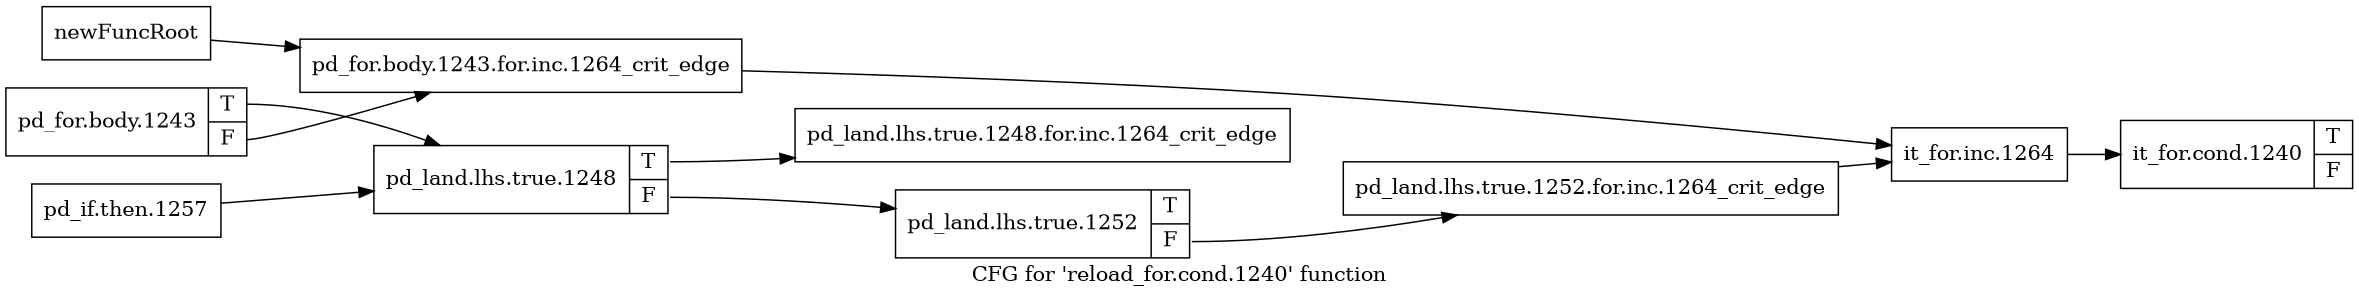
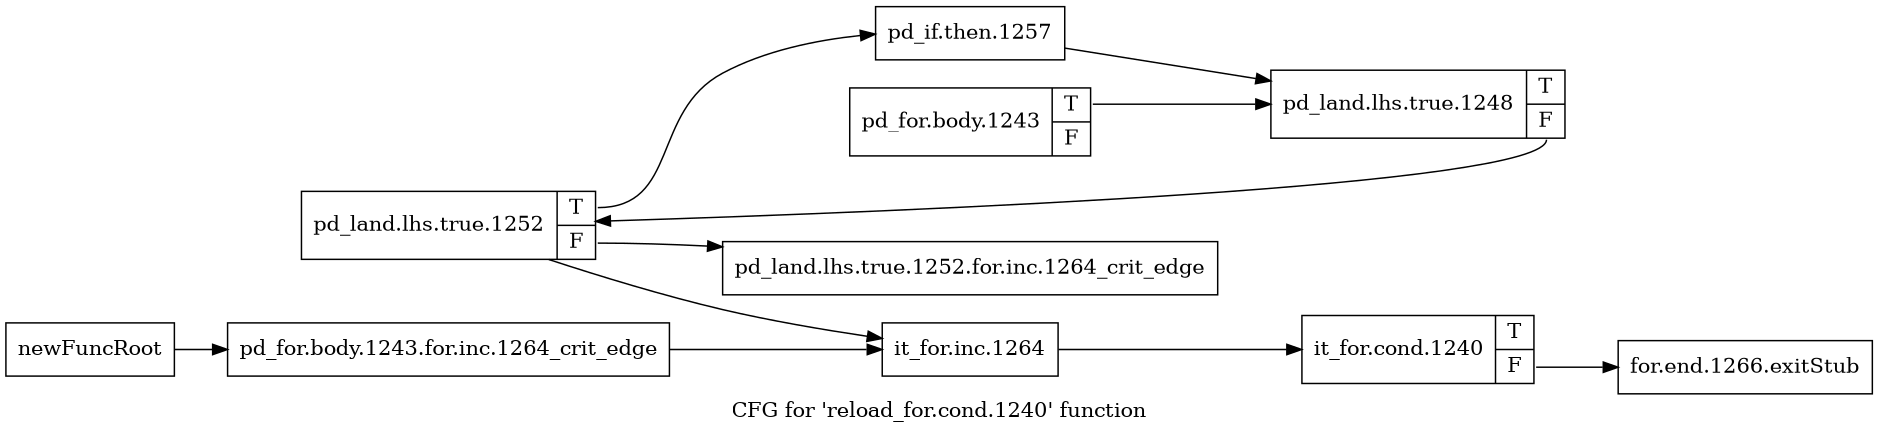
none -> (702, 88)
(323, 123) -> none
(1043, 135) -> none
(1858, 165) -> (706, 306)
none -> (1745, 367)
